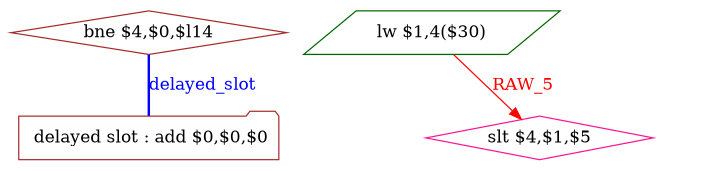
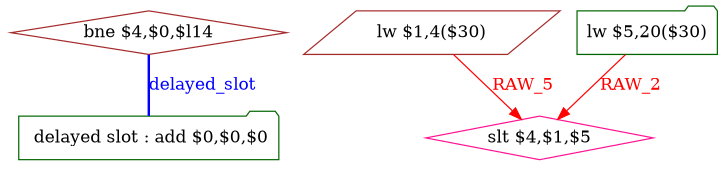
(432, 33) -> (432, 33)
none -> (647, 33)
(149, 138) -> (149, 138)
